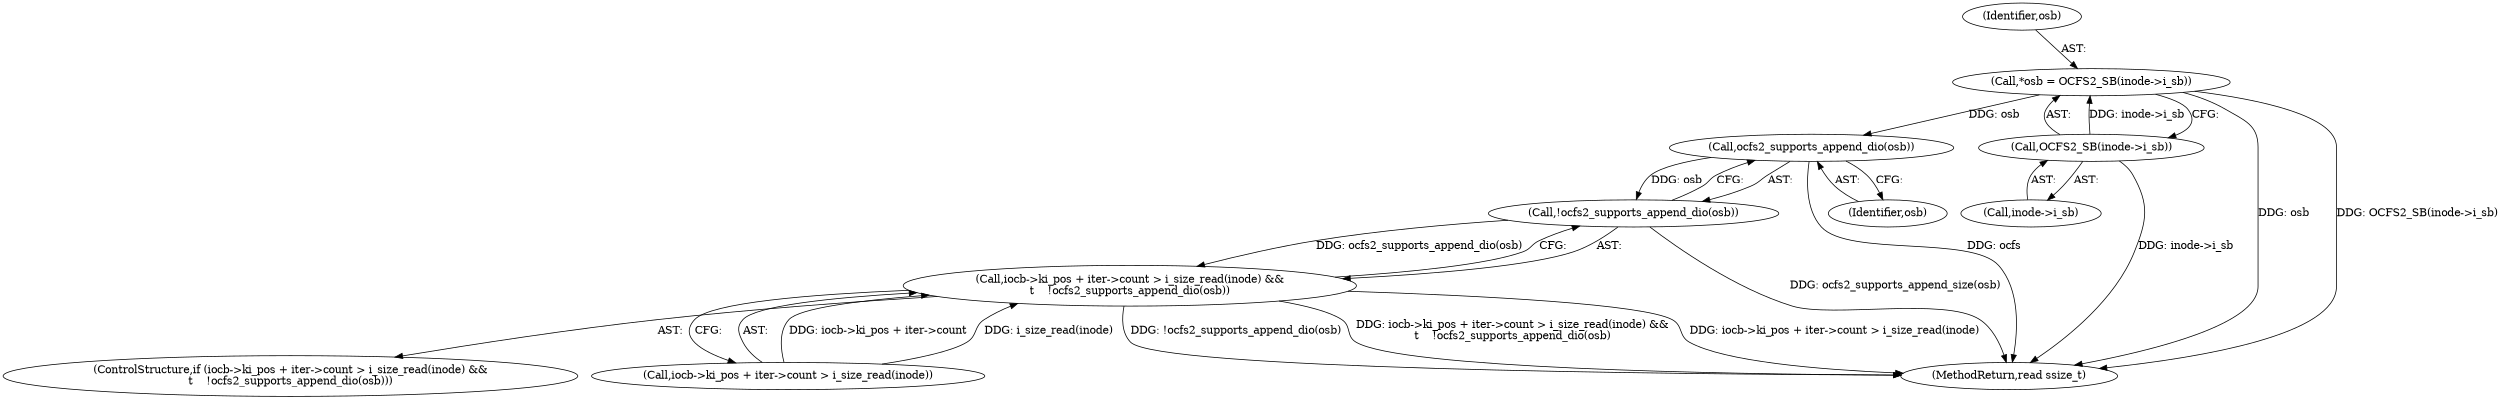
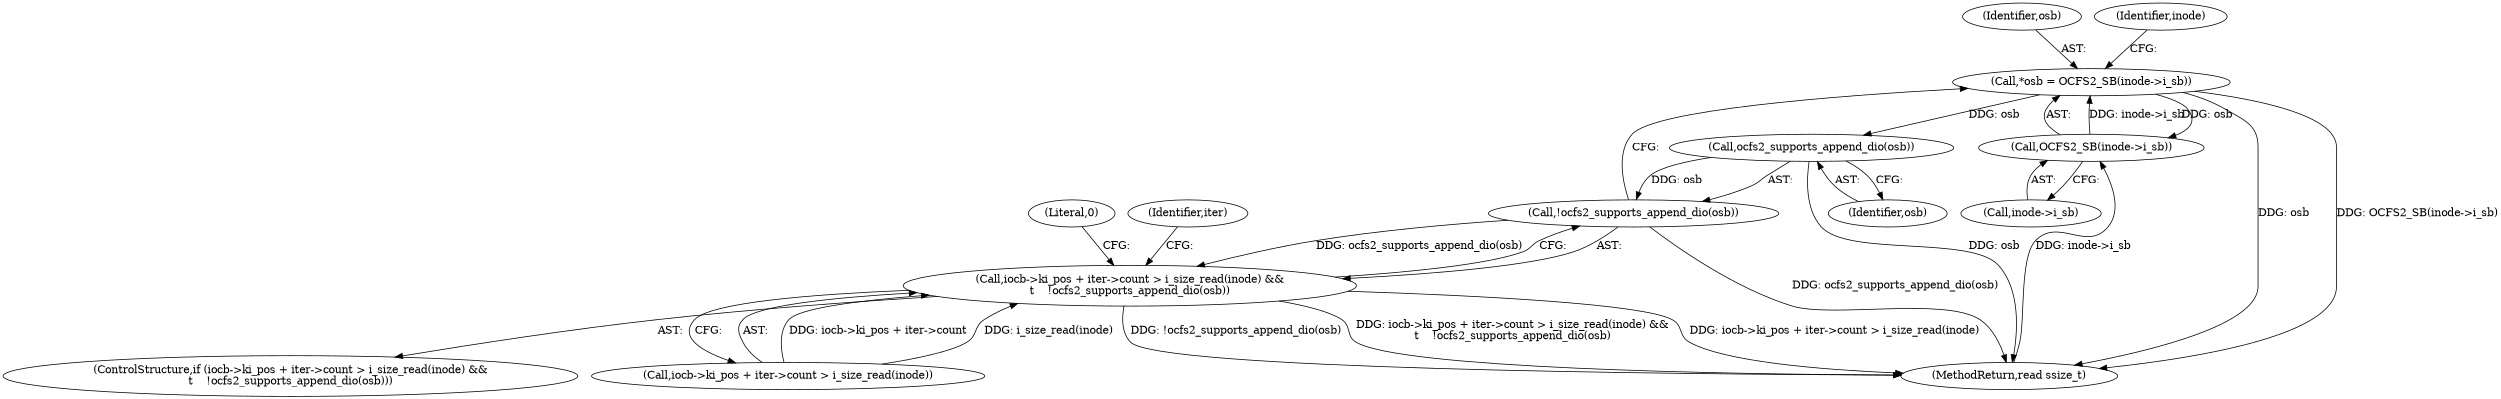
none -> (2161, 17)
(2207, 115) -> (2207, 115)
(1709, 180) -> (1760, 105)
(2088, 181) -> (2088, 181)
none -> (1072, 213)
none -> (1188, 213)
(1994, 246) -> (1994, 246)
(2124, 272) -> (2042, 236)
(1895, 286) -> (1895, 286)
